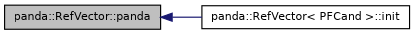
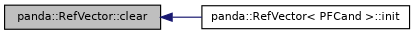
(83, 17) -> (83, 17)
